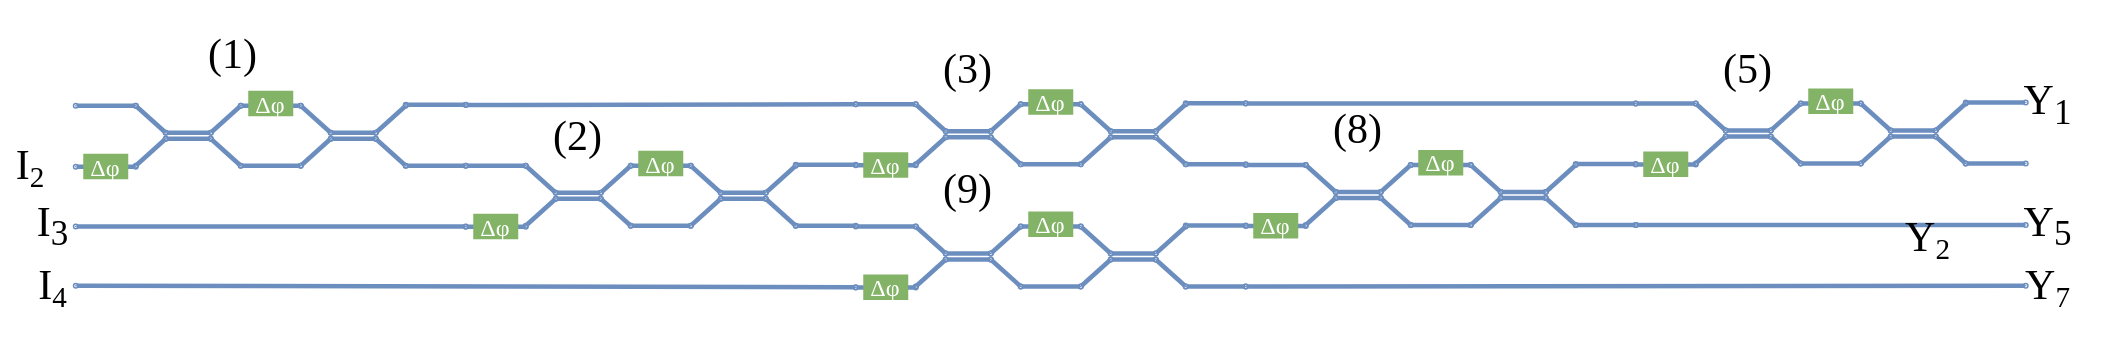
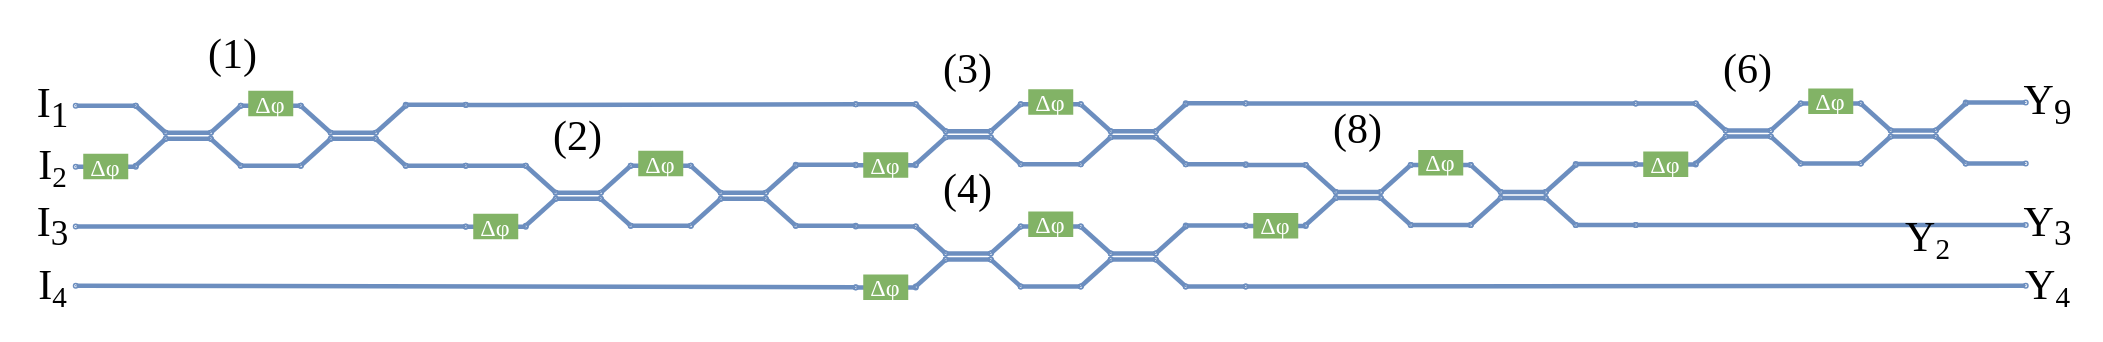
(1748, 68) -> (1748, 68)
(2048, 104) -> (2048, 104)
none -> (53, 107)
(31, 167) -> (53, 167)
(968, 188) -> (968, 188)
(2048, 226) -> (2048, 226)
(2048, 287) -> (2048, 287)
